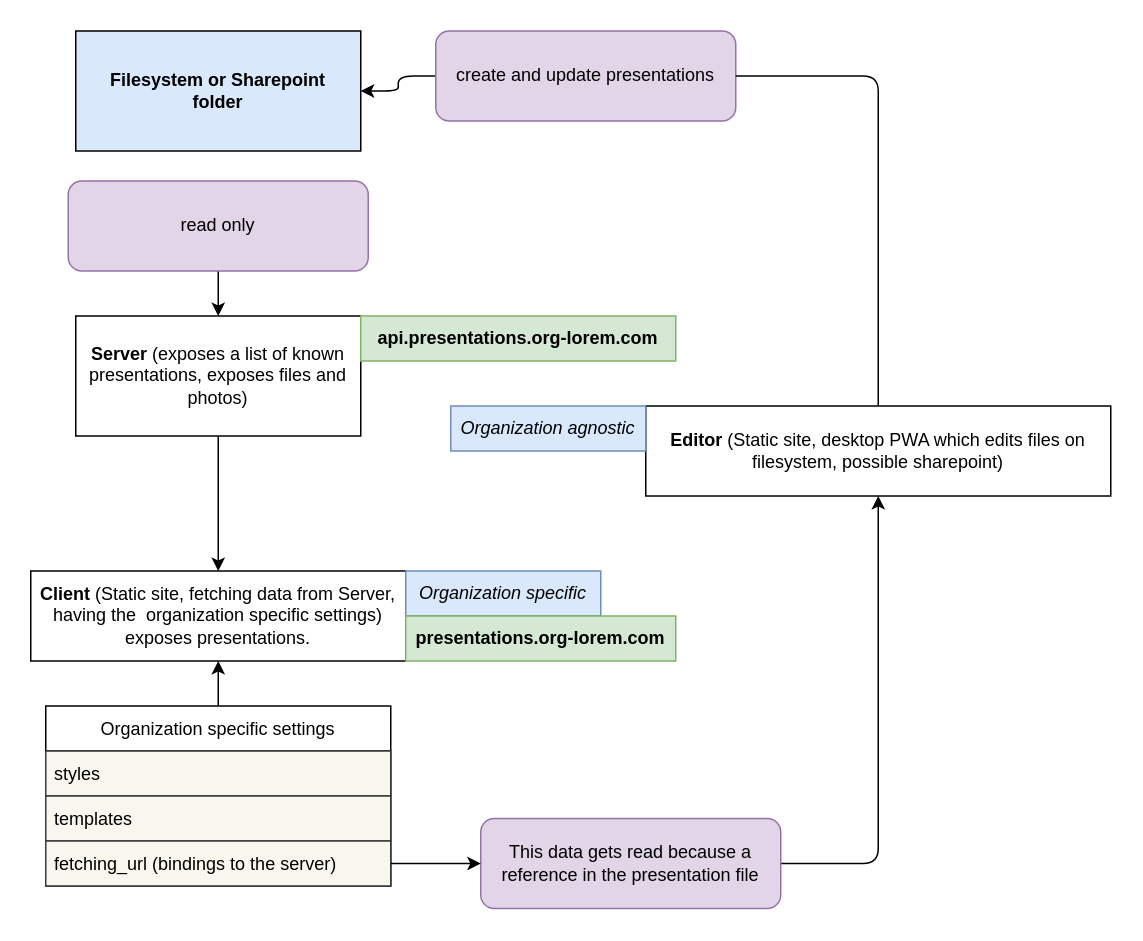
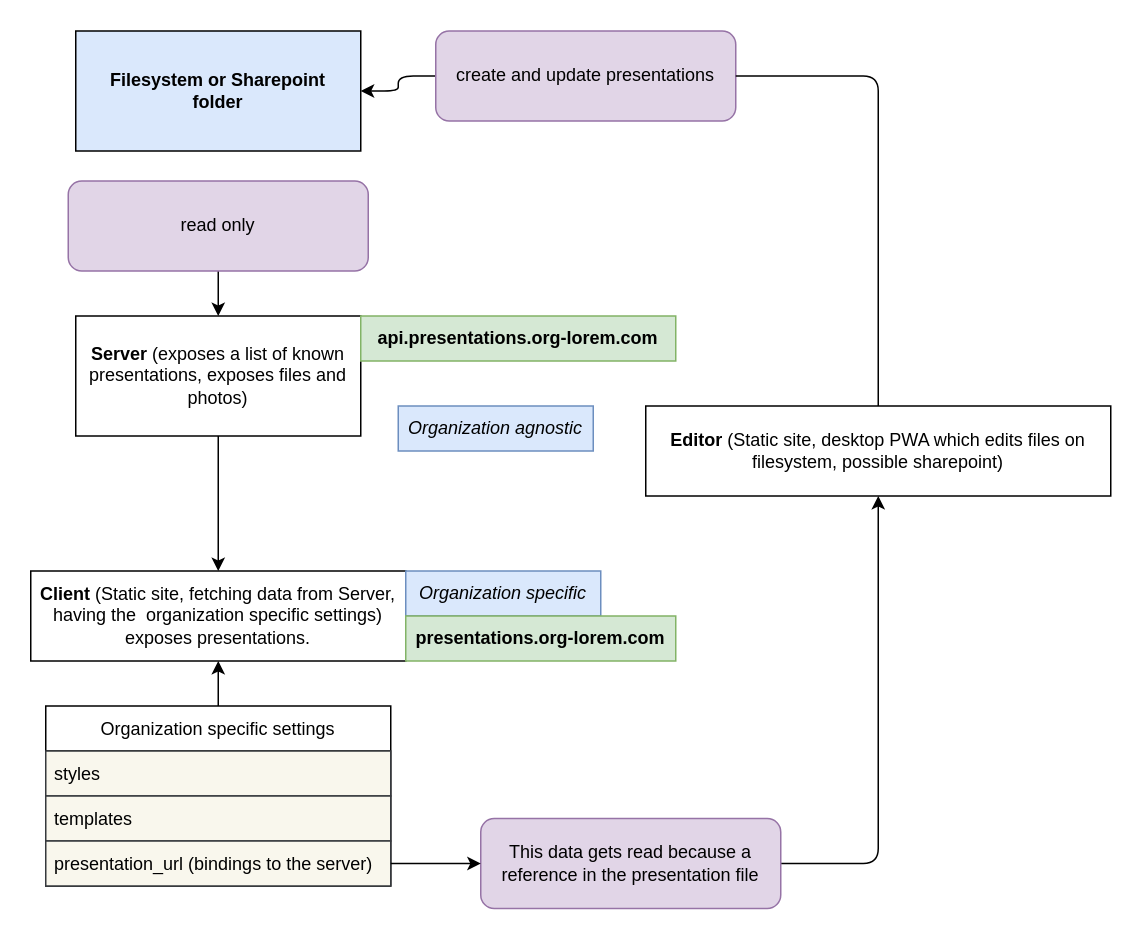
(548, 428) -> (496, 428)
(222, 864) -> (242, 864)
